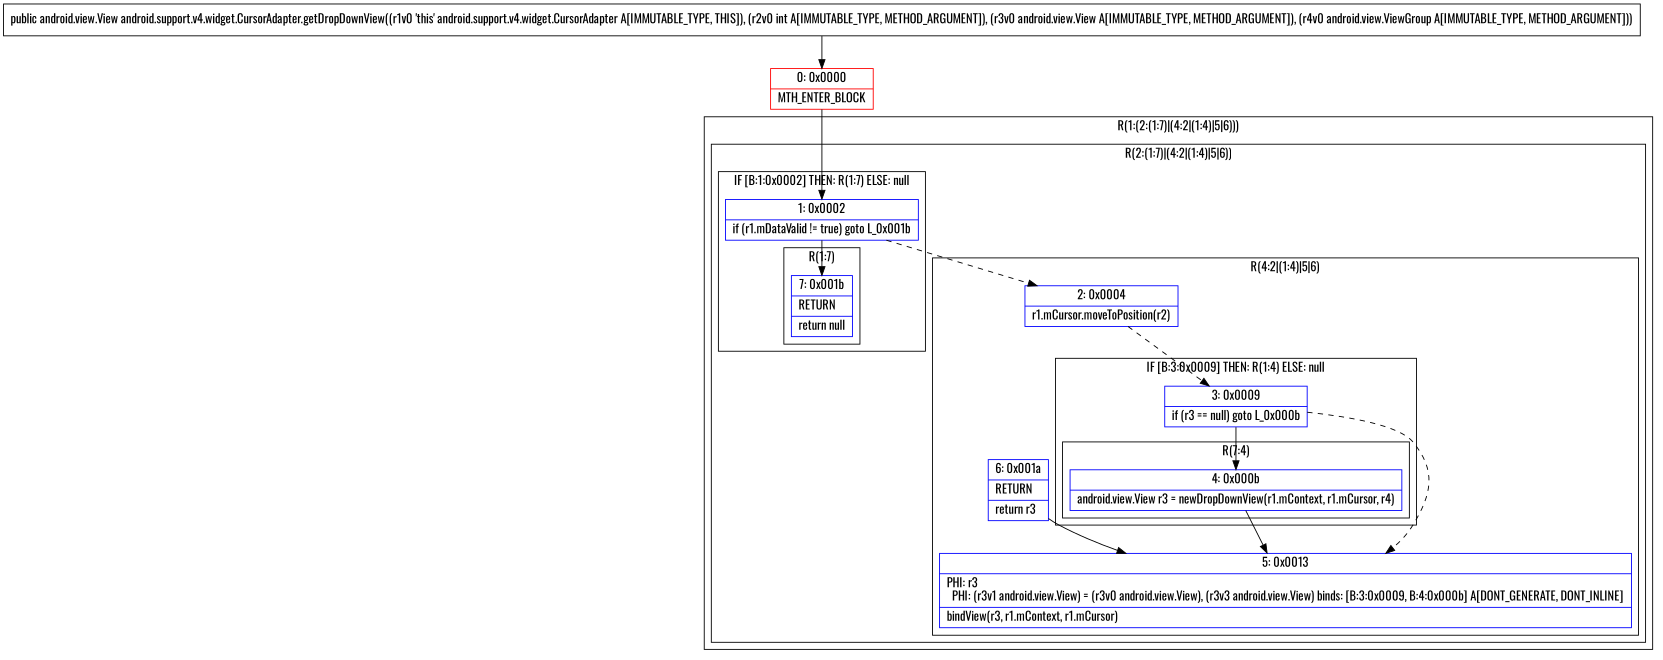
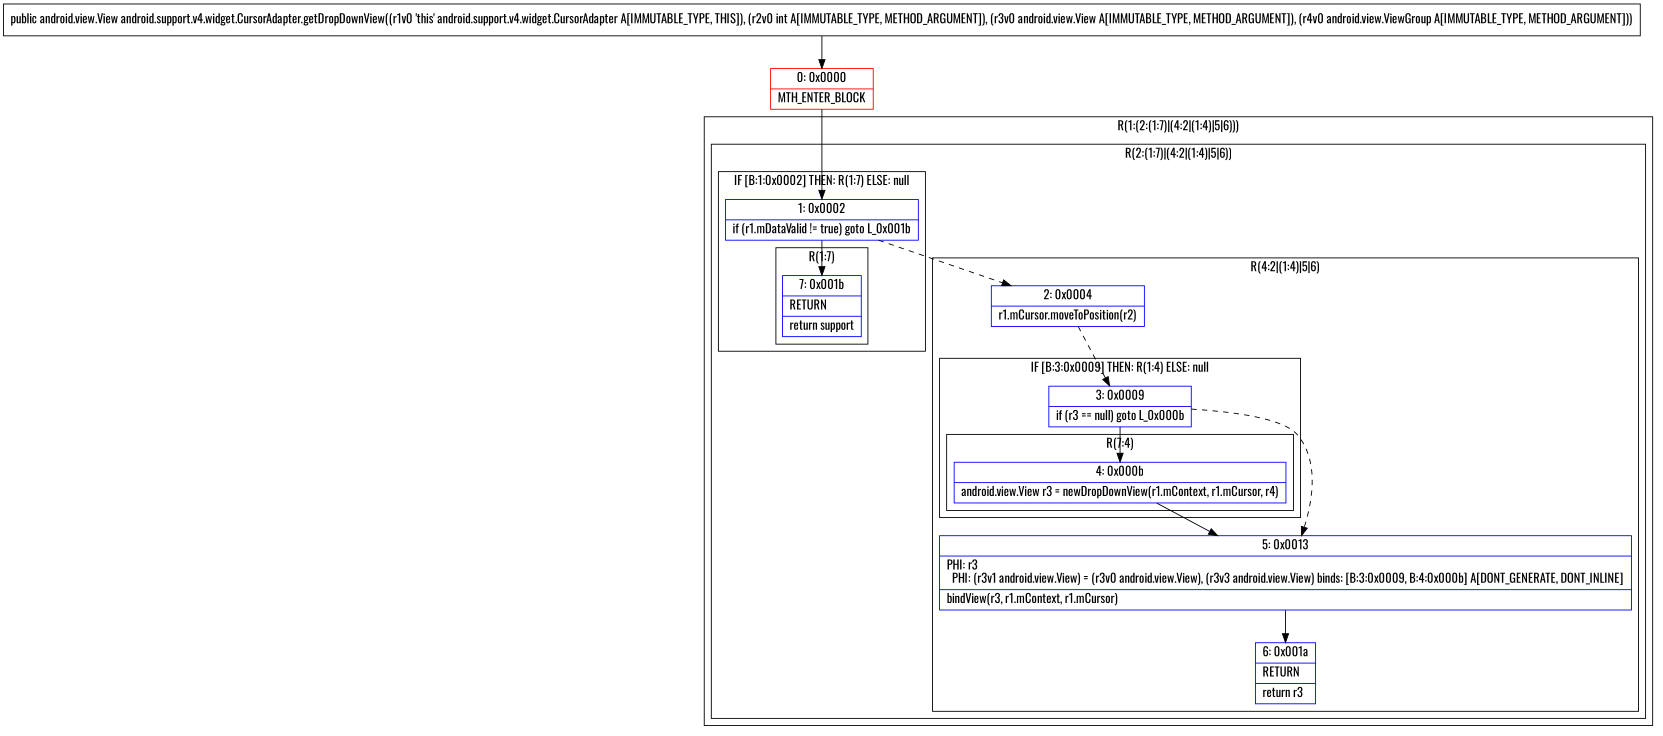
(822, 326) -> (822, 326)
(1082, 536) -> (1286, 622)
